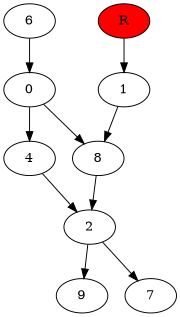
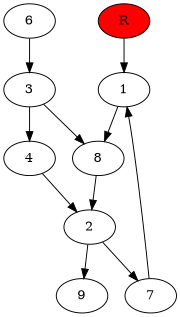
(30, 90) -> (30, 90)
none -> (140, 197)
